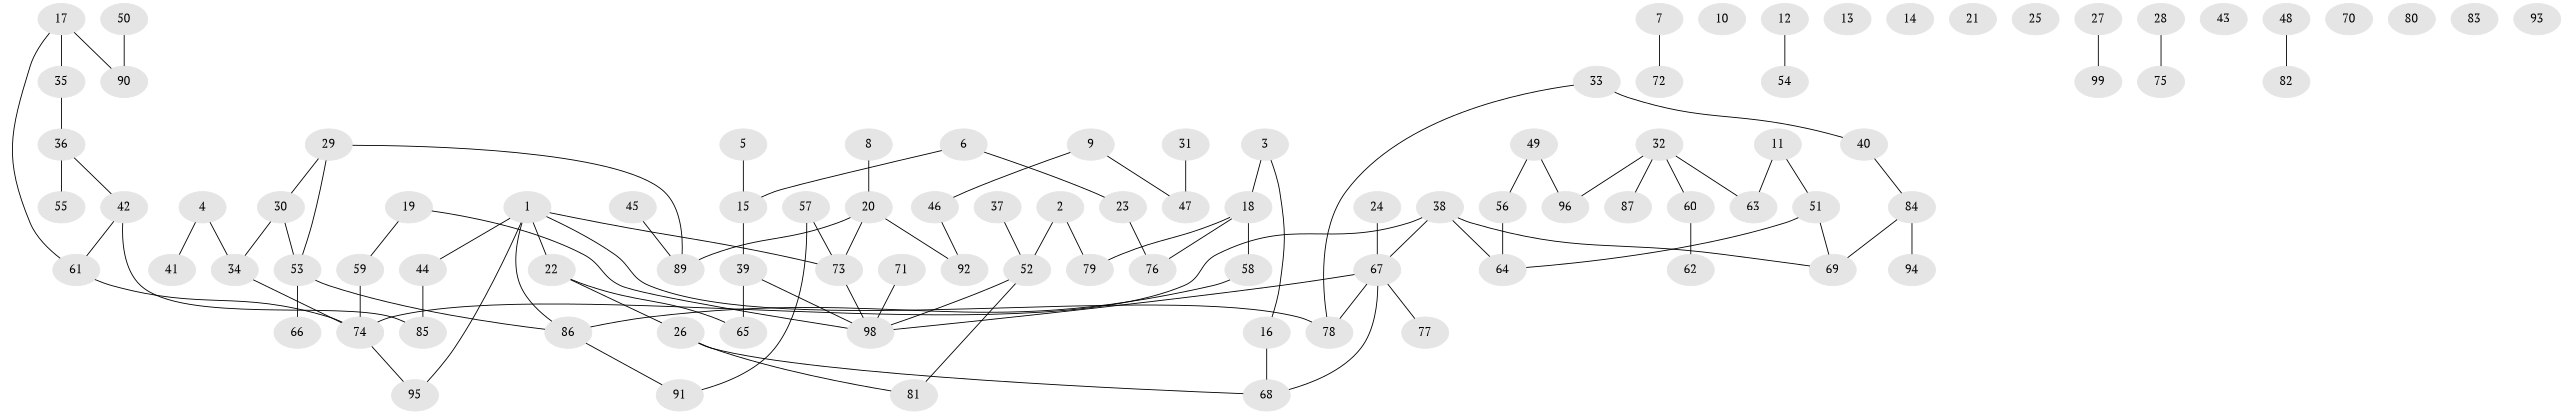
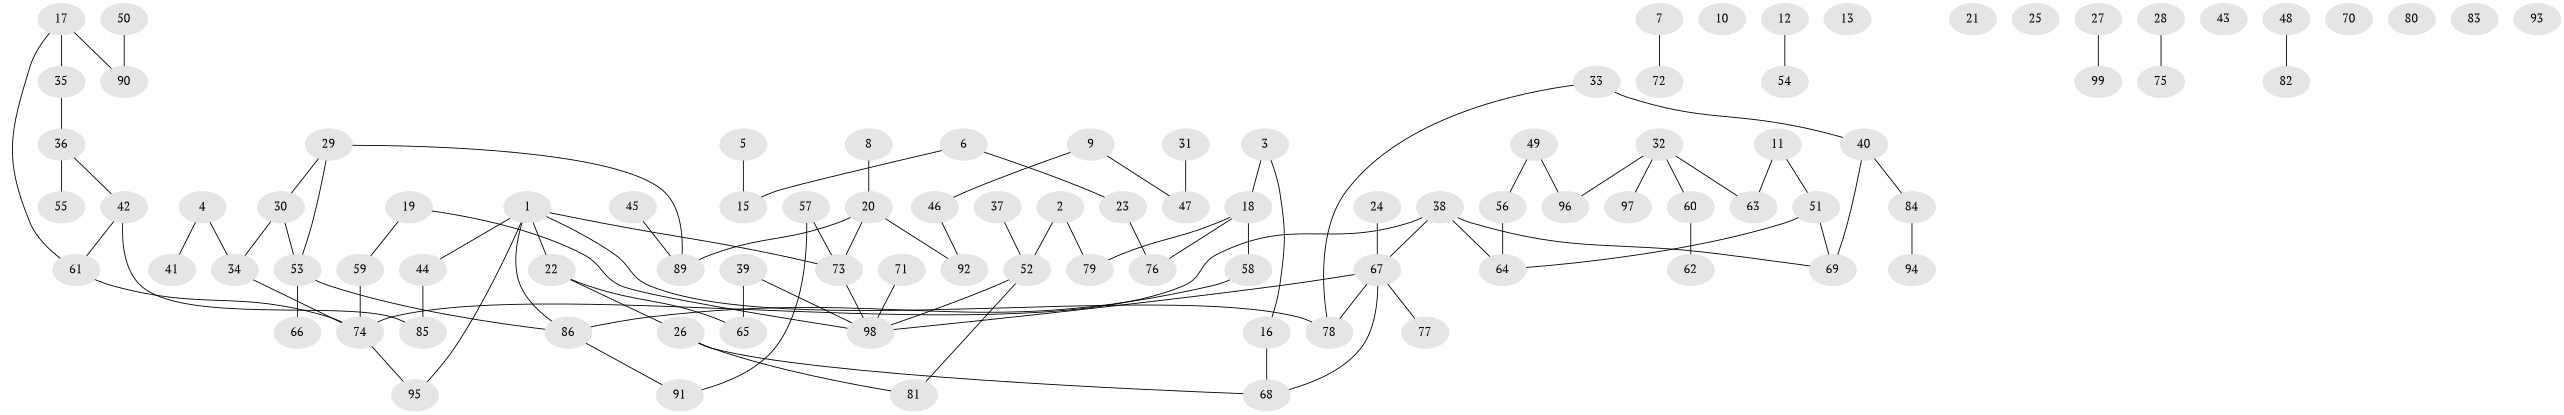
(1910, 19) -> none
(1628, 207) -> (1628, 207)
(743, 239) -> none
(1872, 239) -> (1851, 208)
